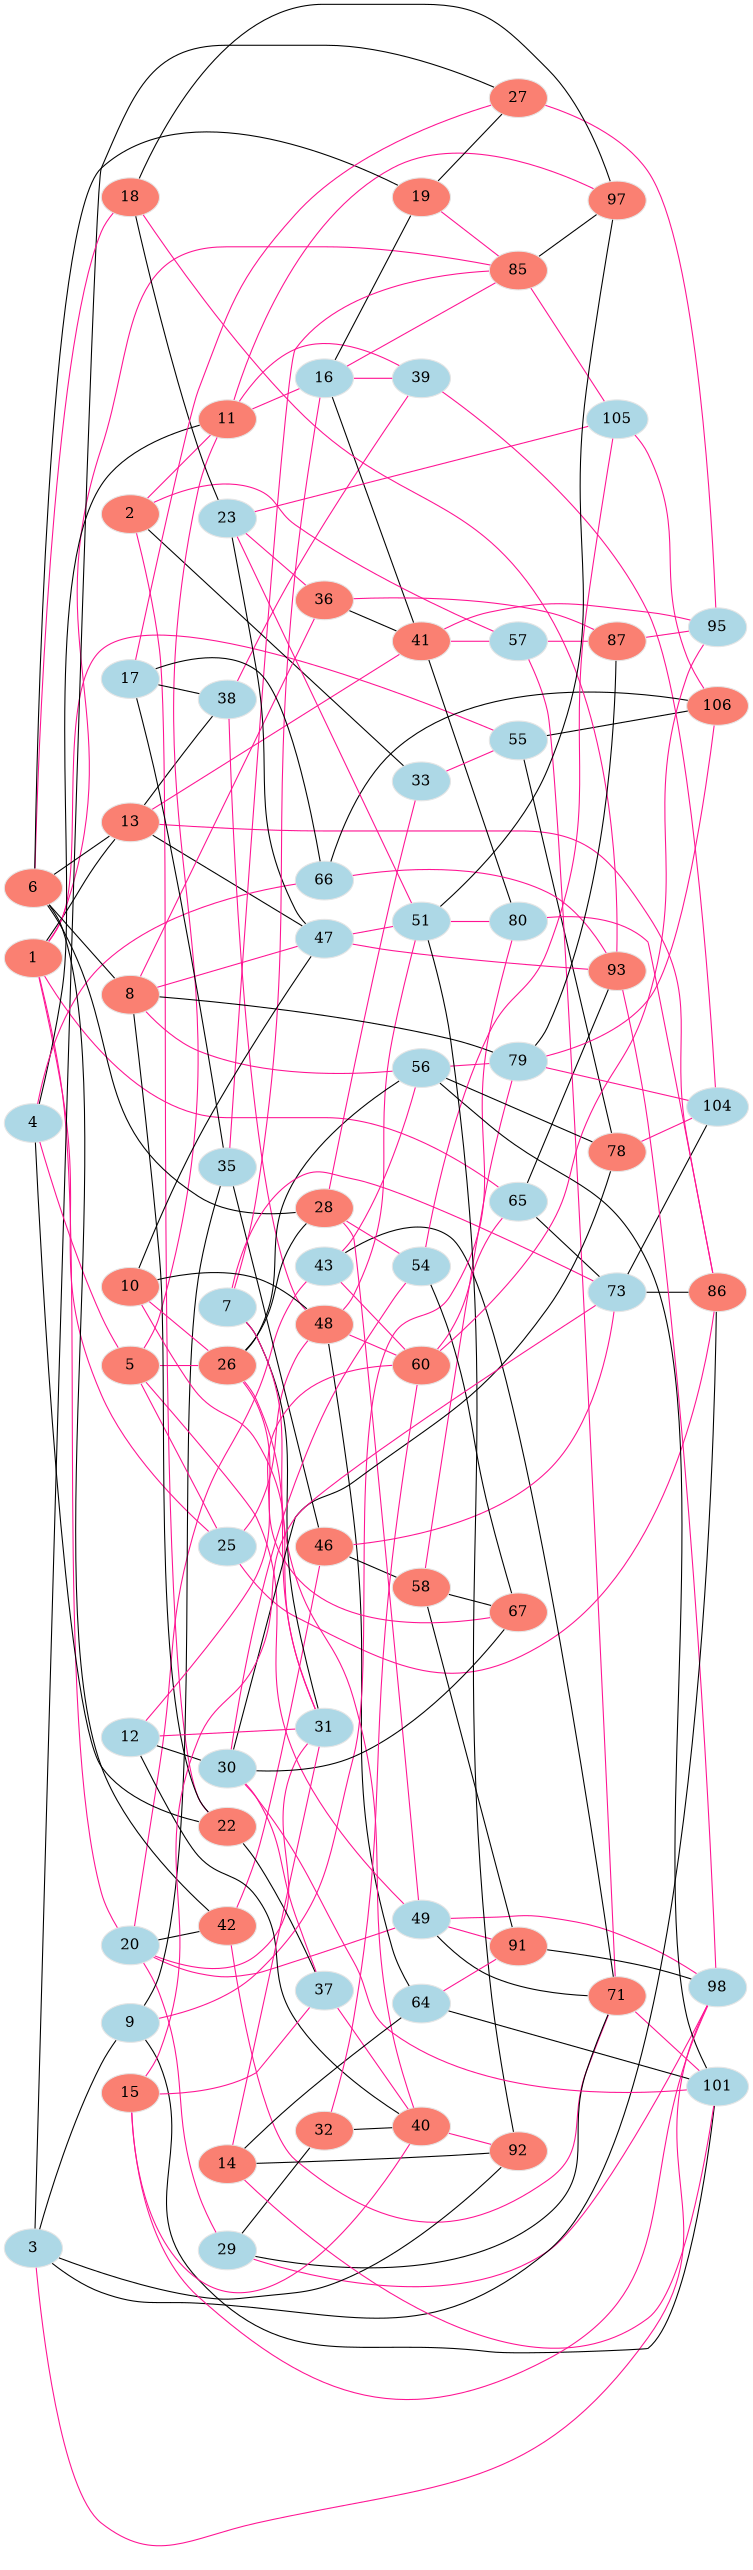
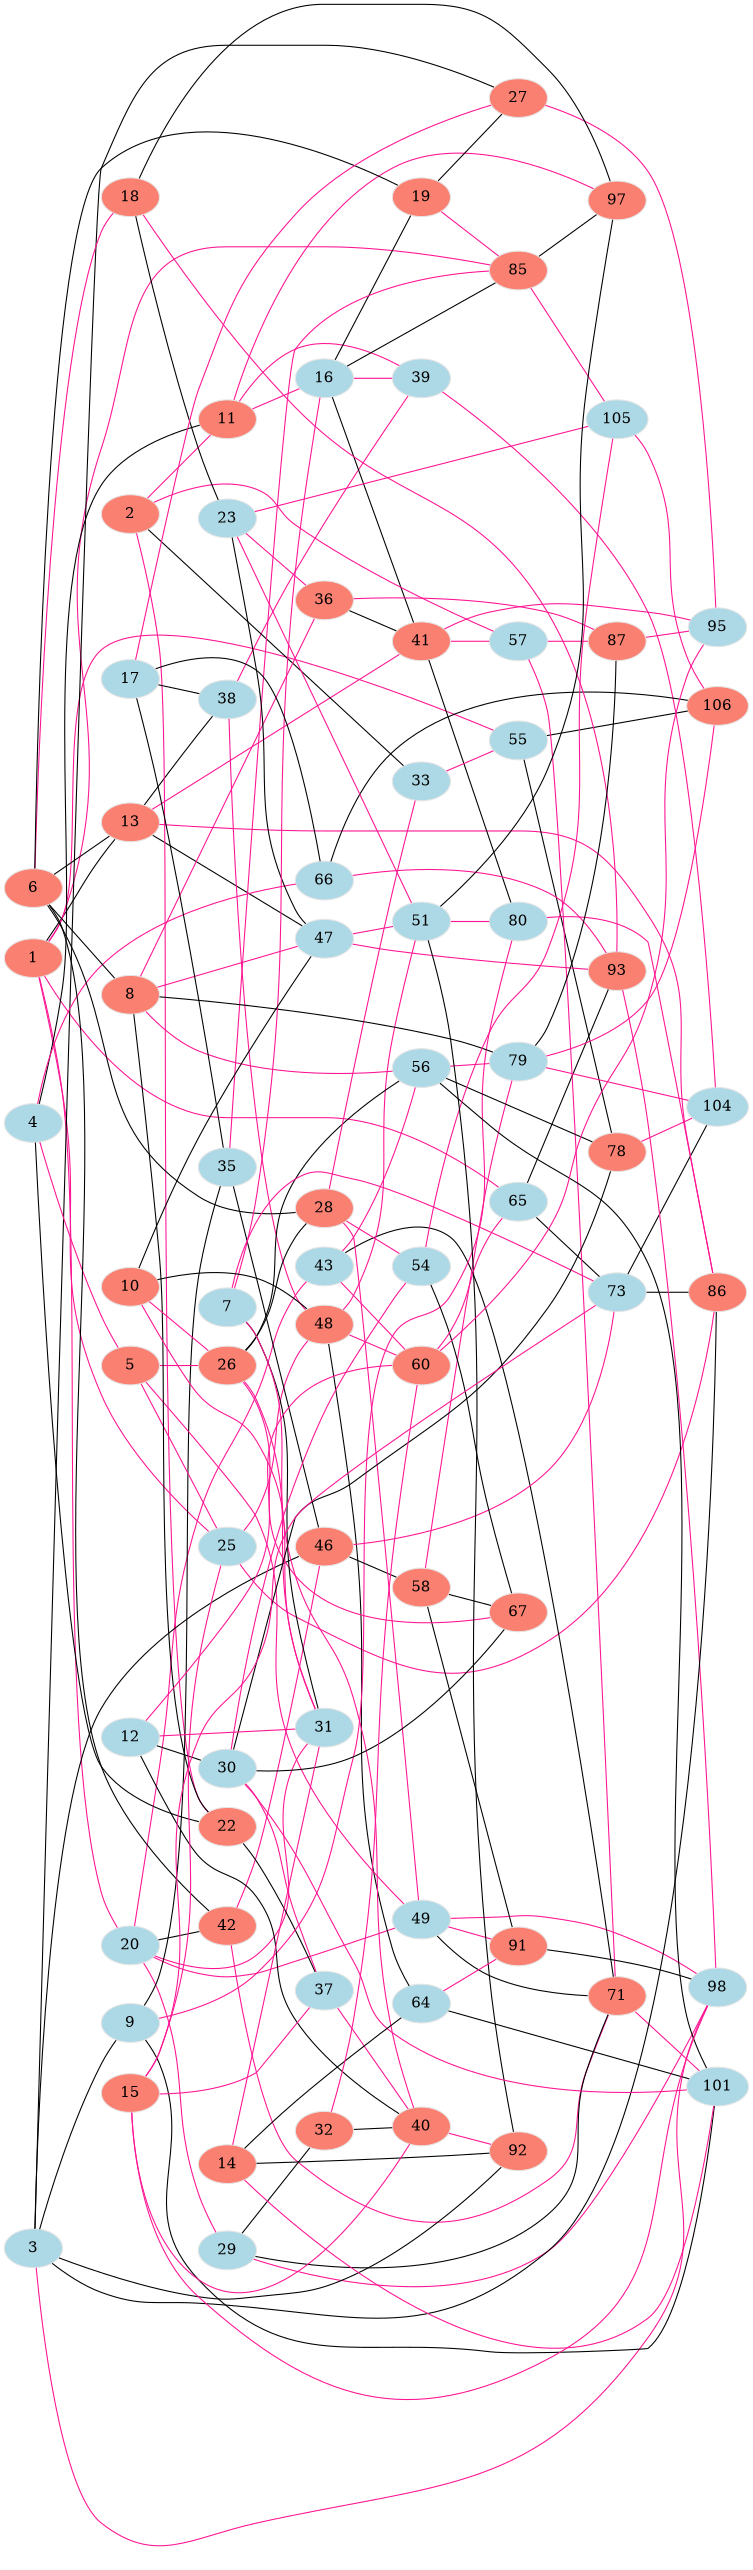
(421, 324) -> (421, 324)
(184, 871) -> none
none -> (189, 1810)
none -> (65, 1840)
